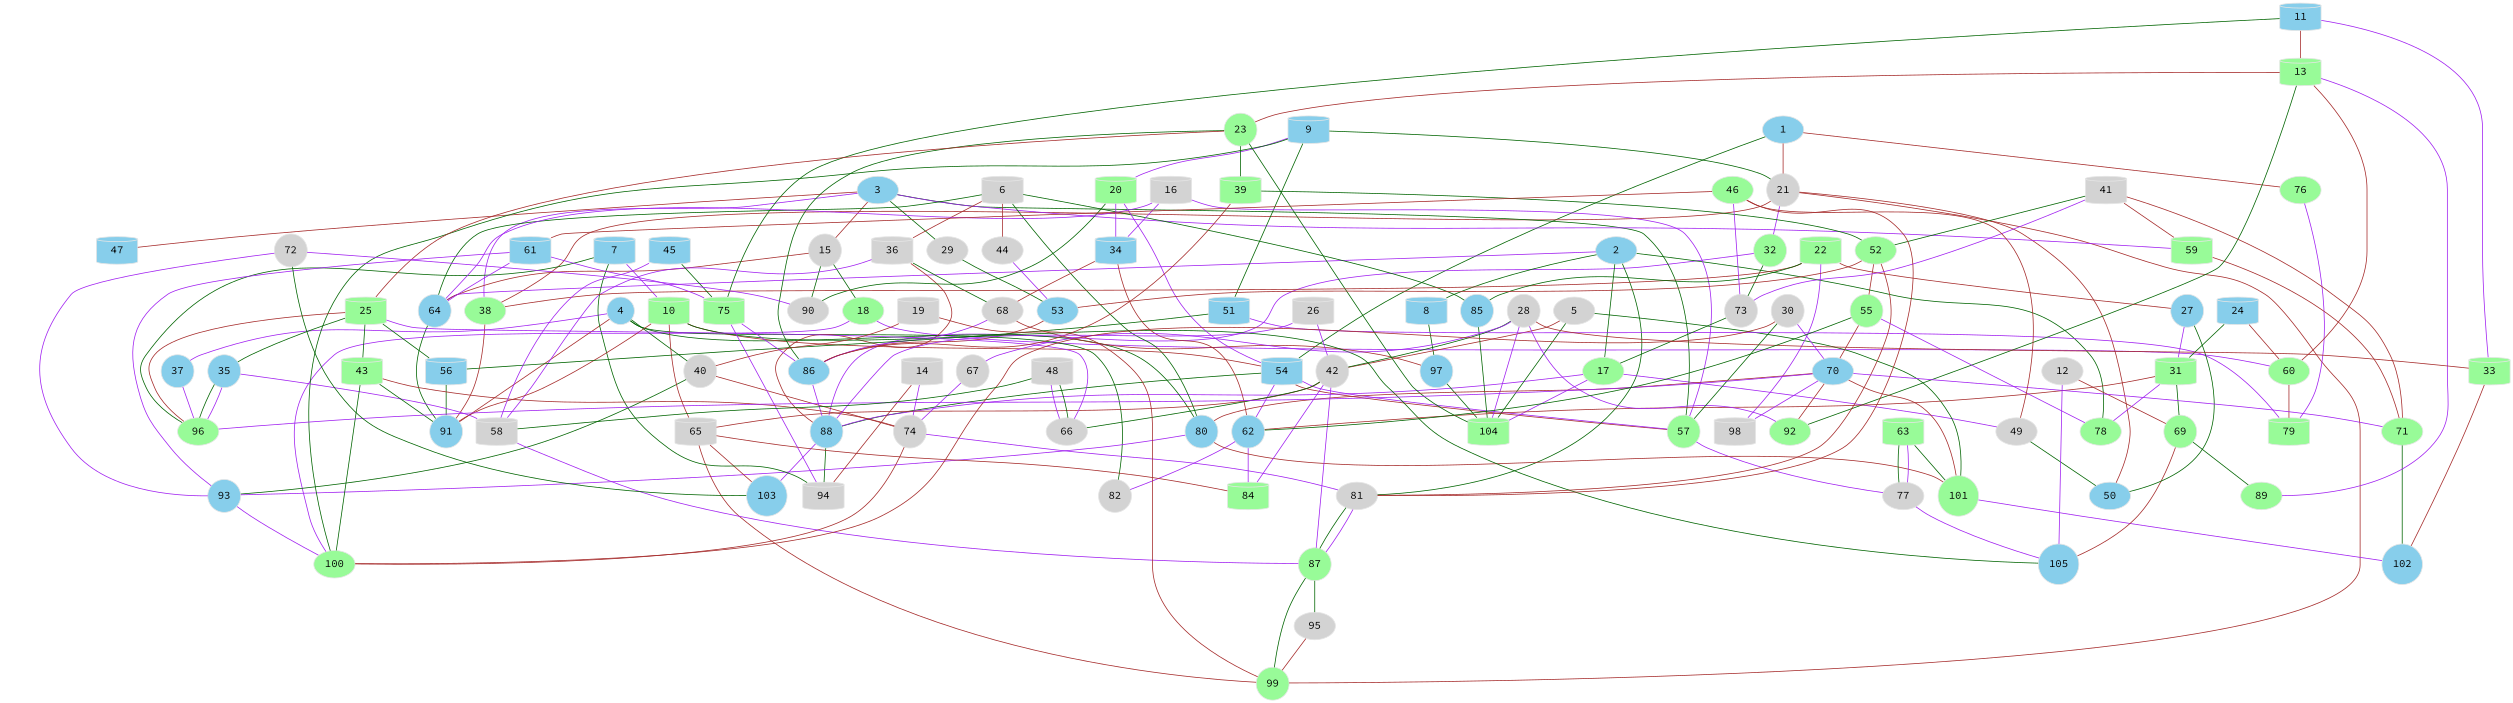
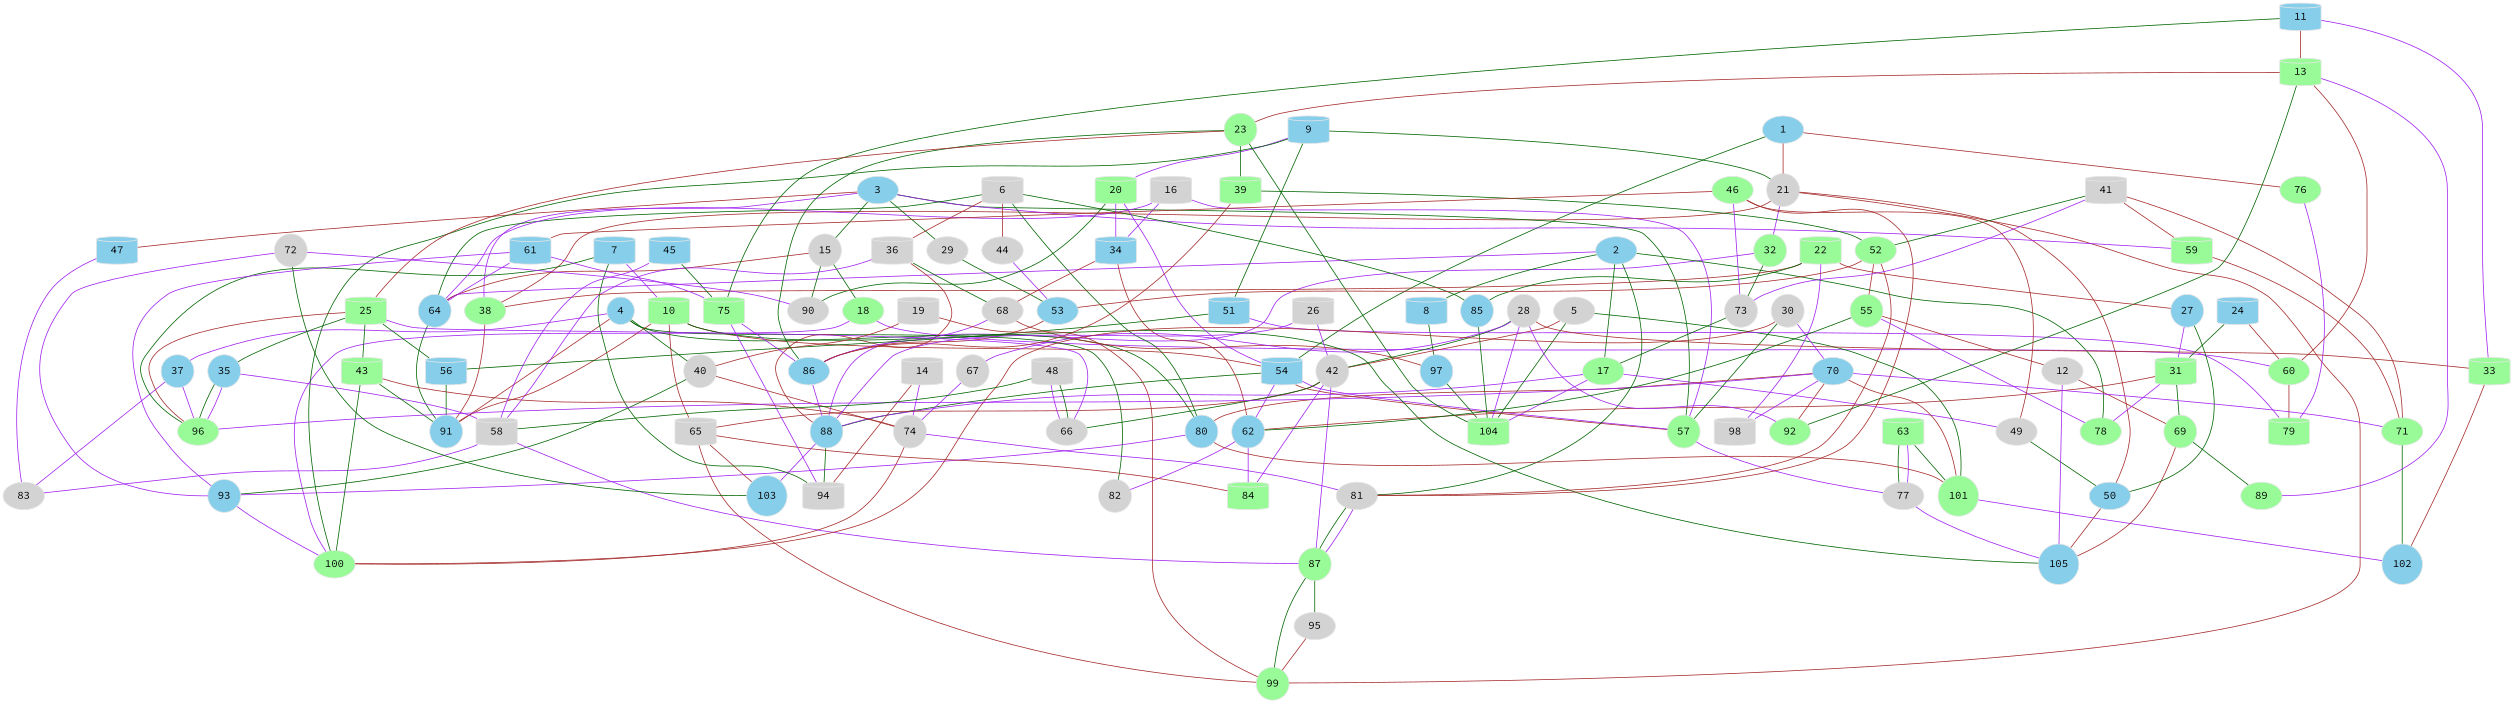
(845, 227) -> (845, 227)
(1849, 342) -> (1963, 341)
none -> (24, 496)
none -> (2086, 528)
